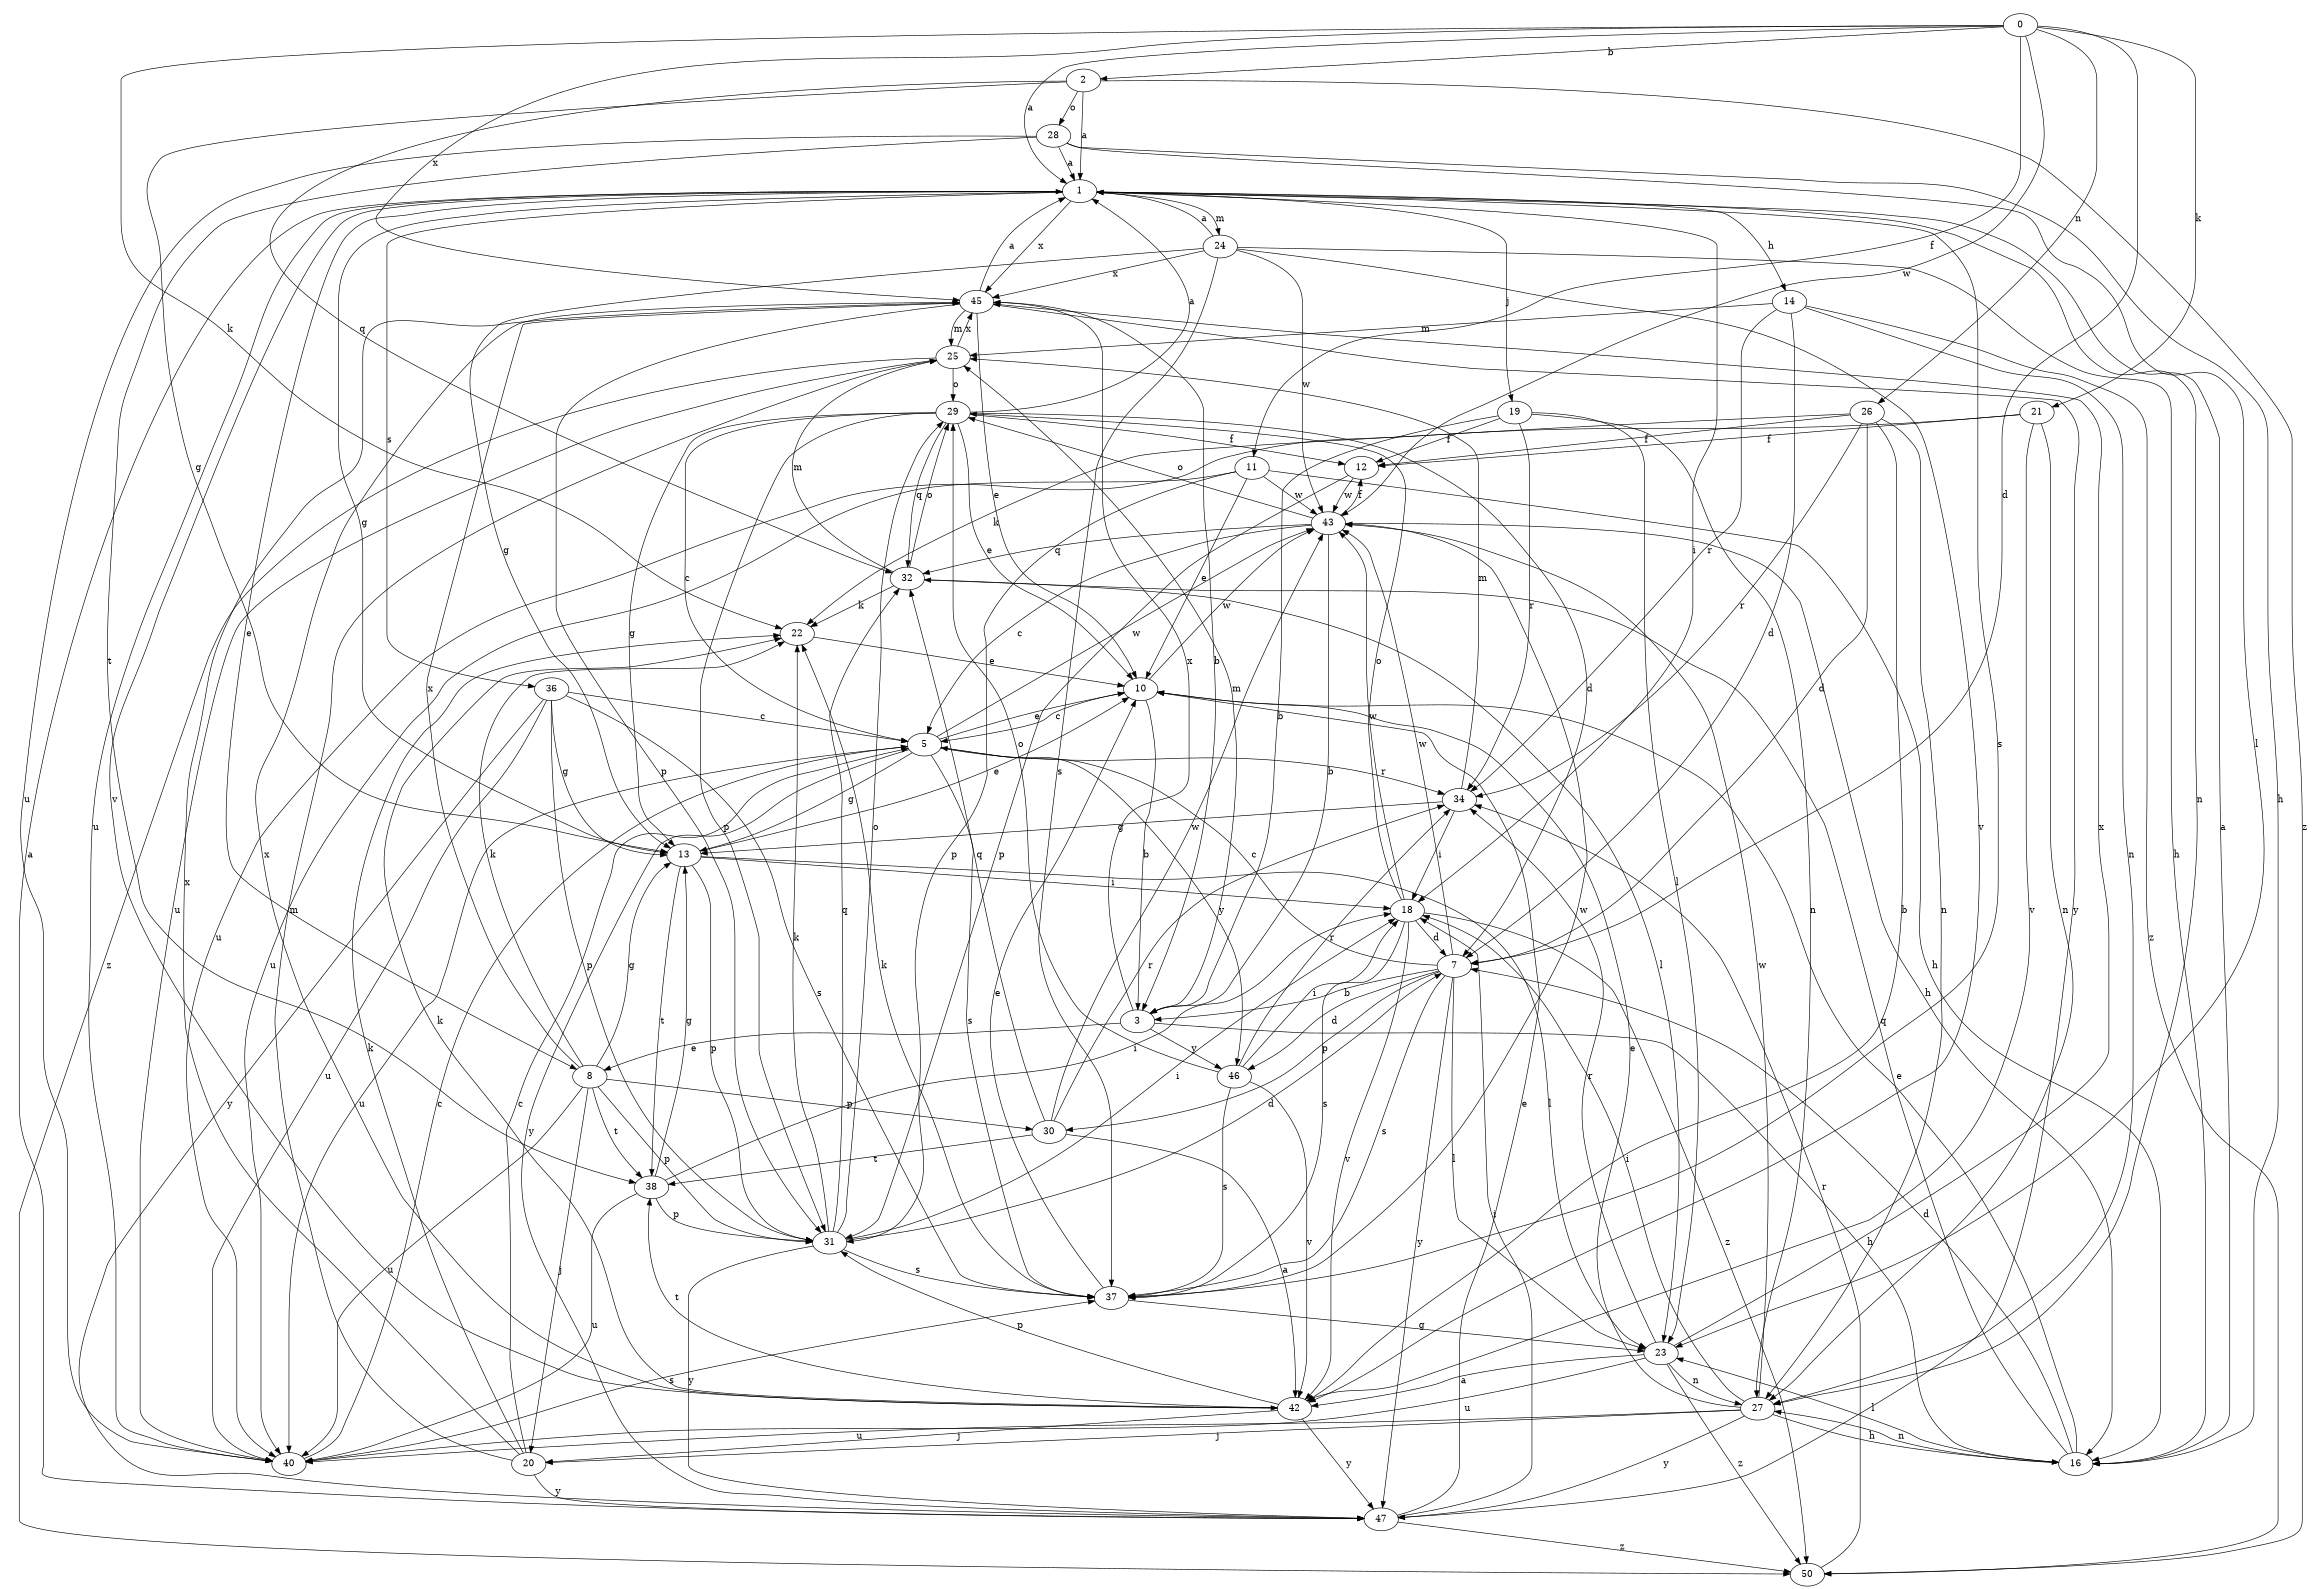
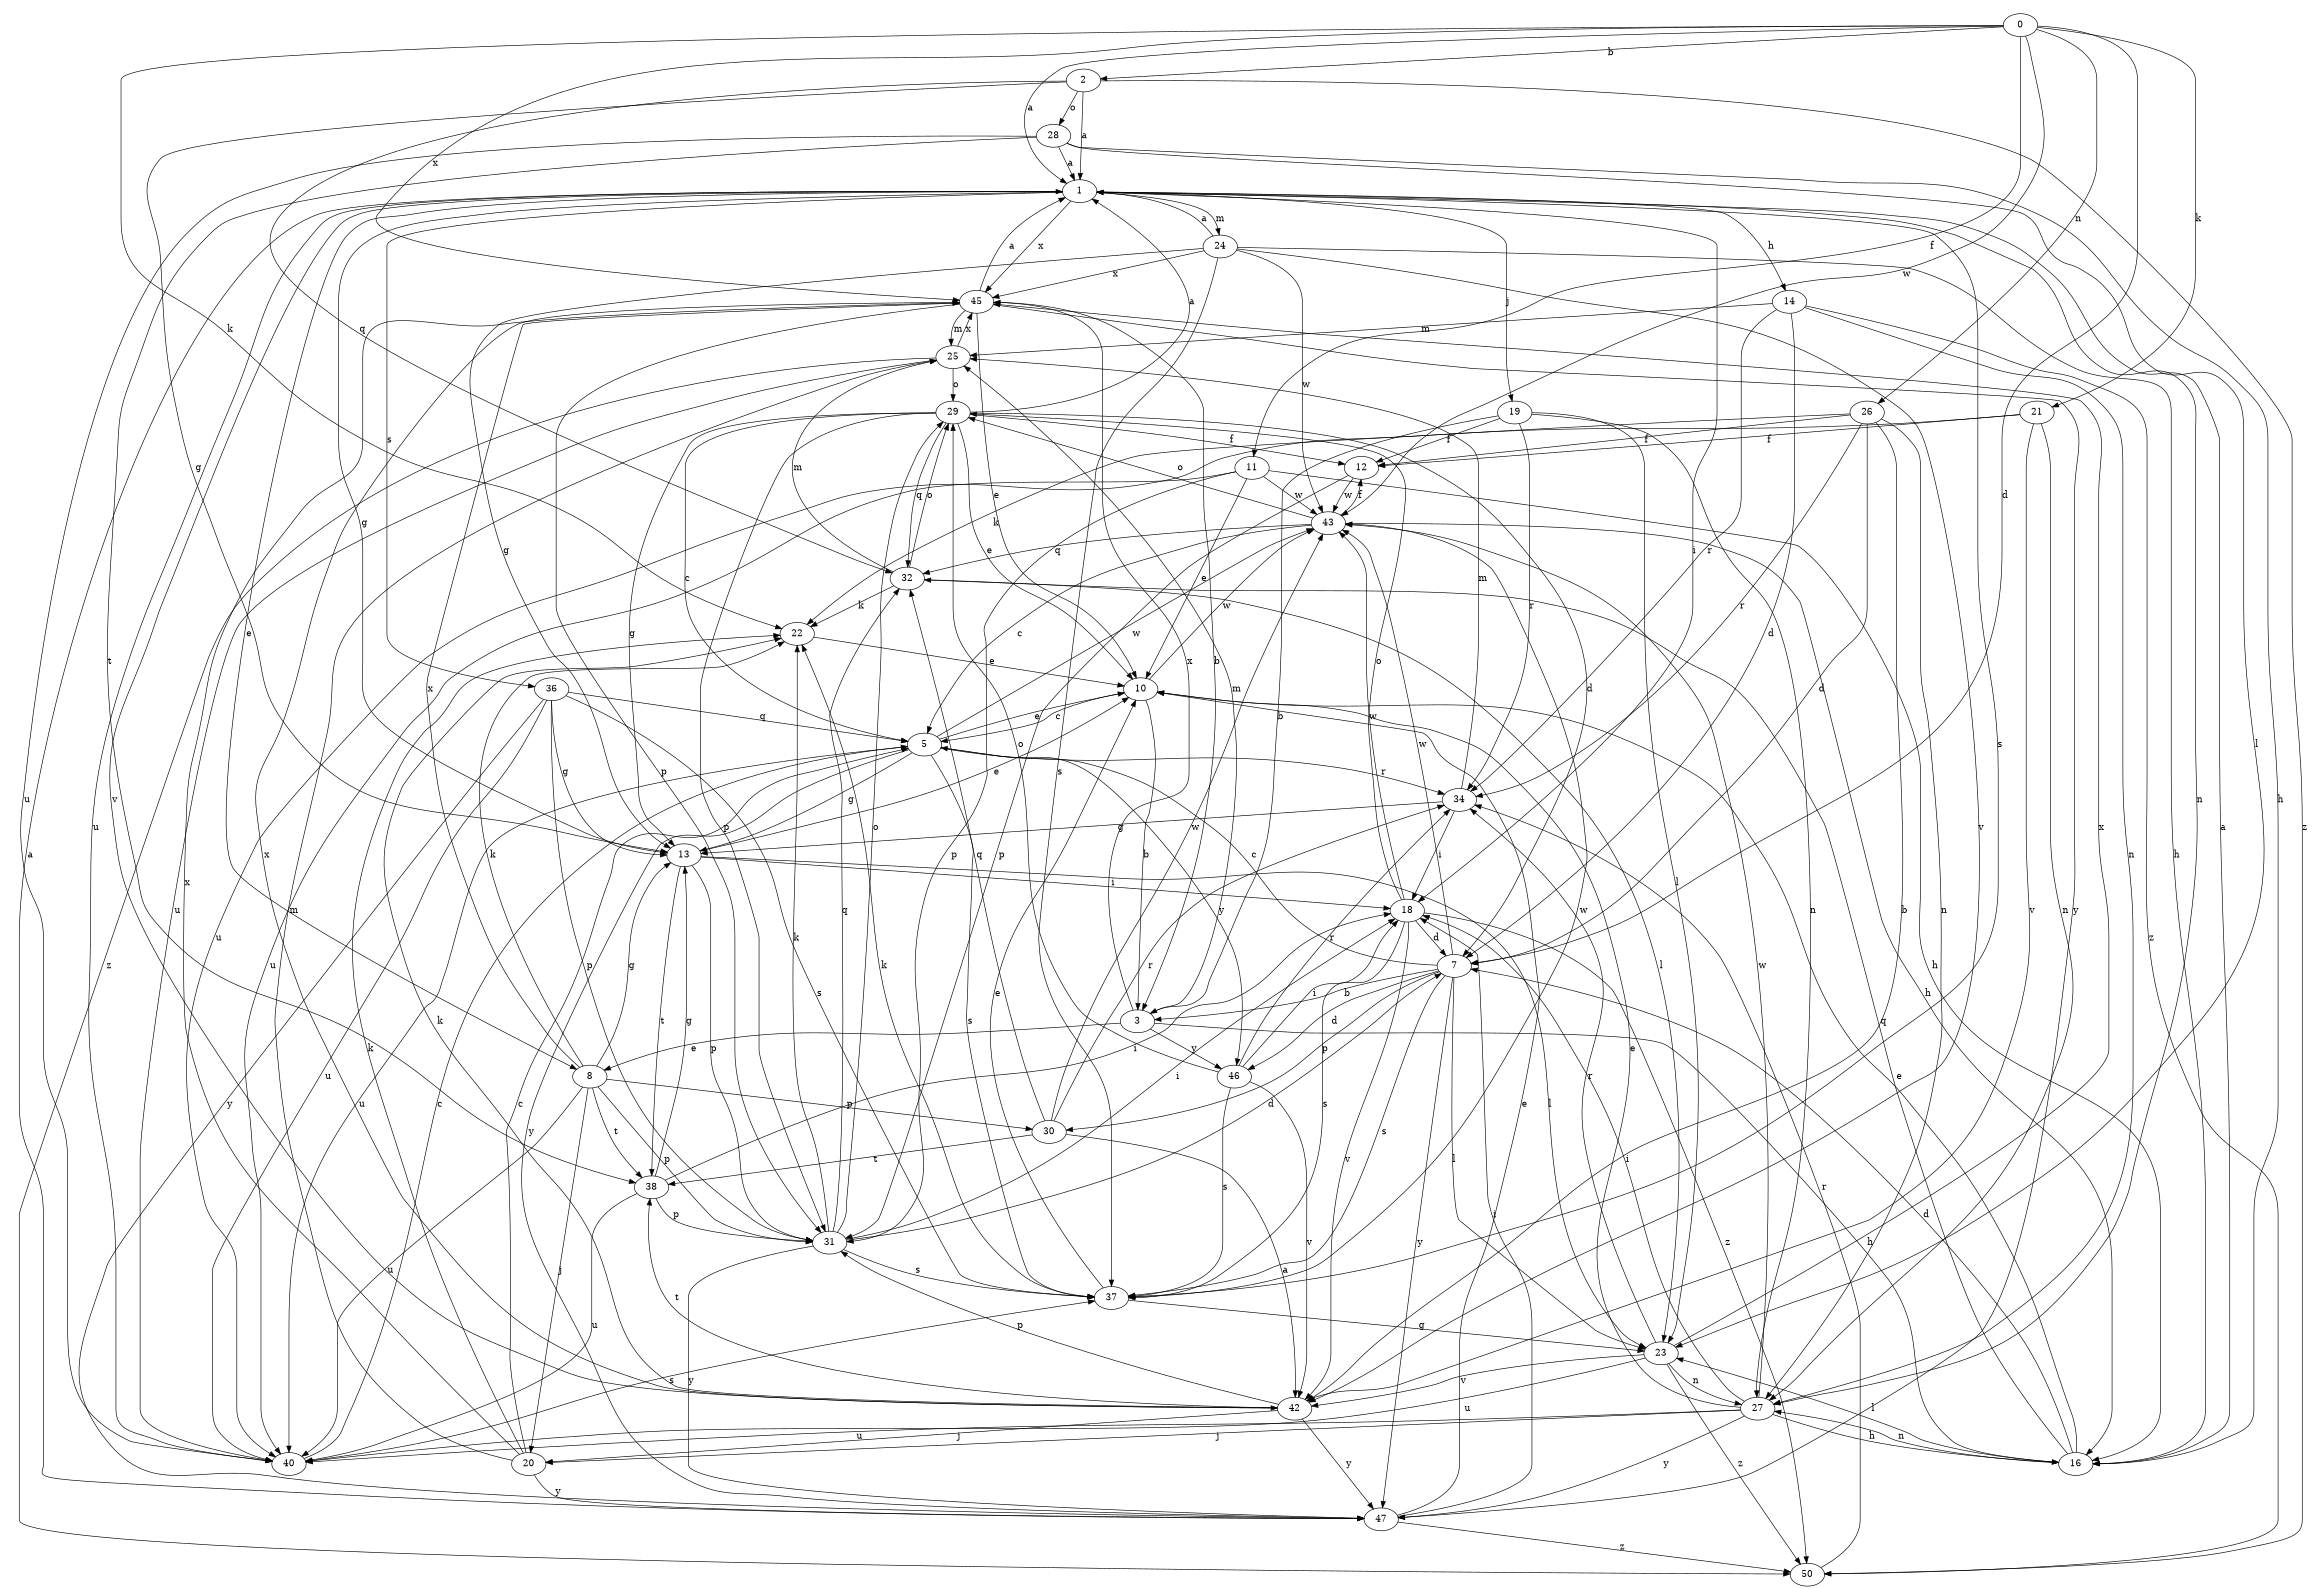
(763, 717) -> (763, 717)
(1325, 799) -> none
(1464, 1381) -> (1464, 1381)
